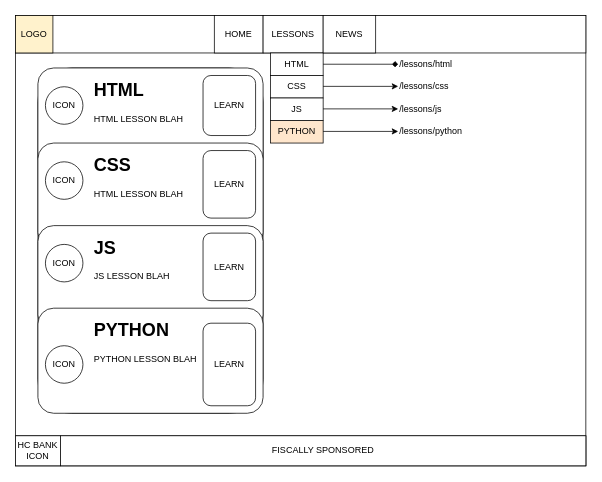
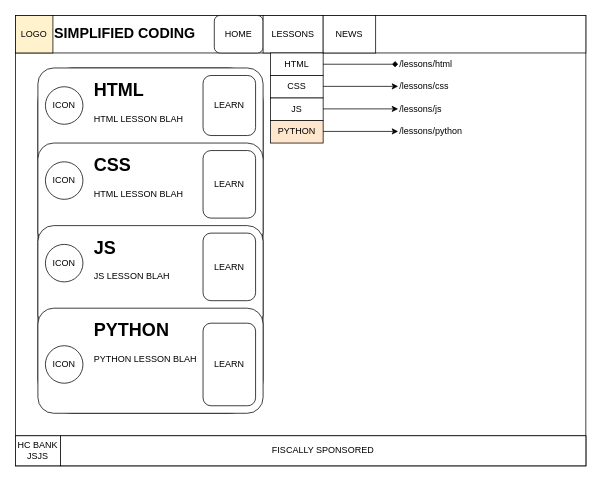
none -> (124, 34)
(239, 34) -> (239, 34)
(38, 450) -> (38, 450)
